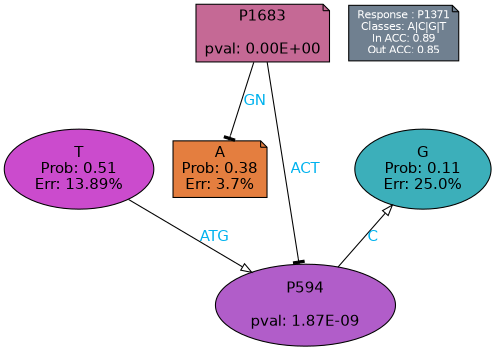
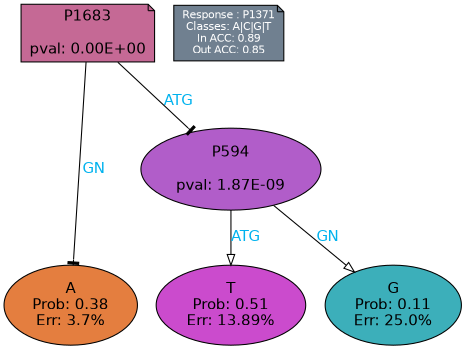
(220, 169) -> (71, 305)
(305, 169) -> (179, 101)
(185, 233) -> (231, 232)
(373, 237) -> (328, 237)
